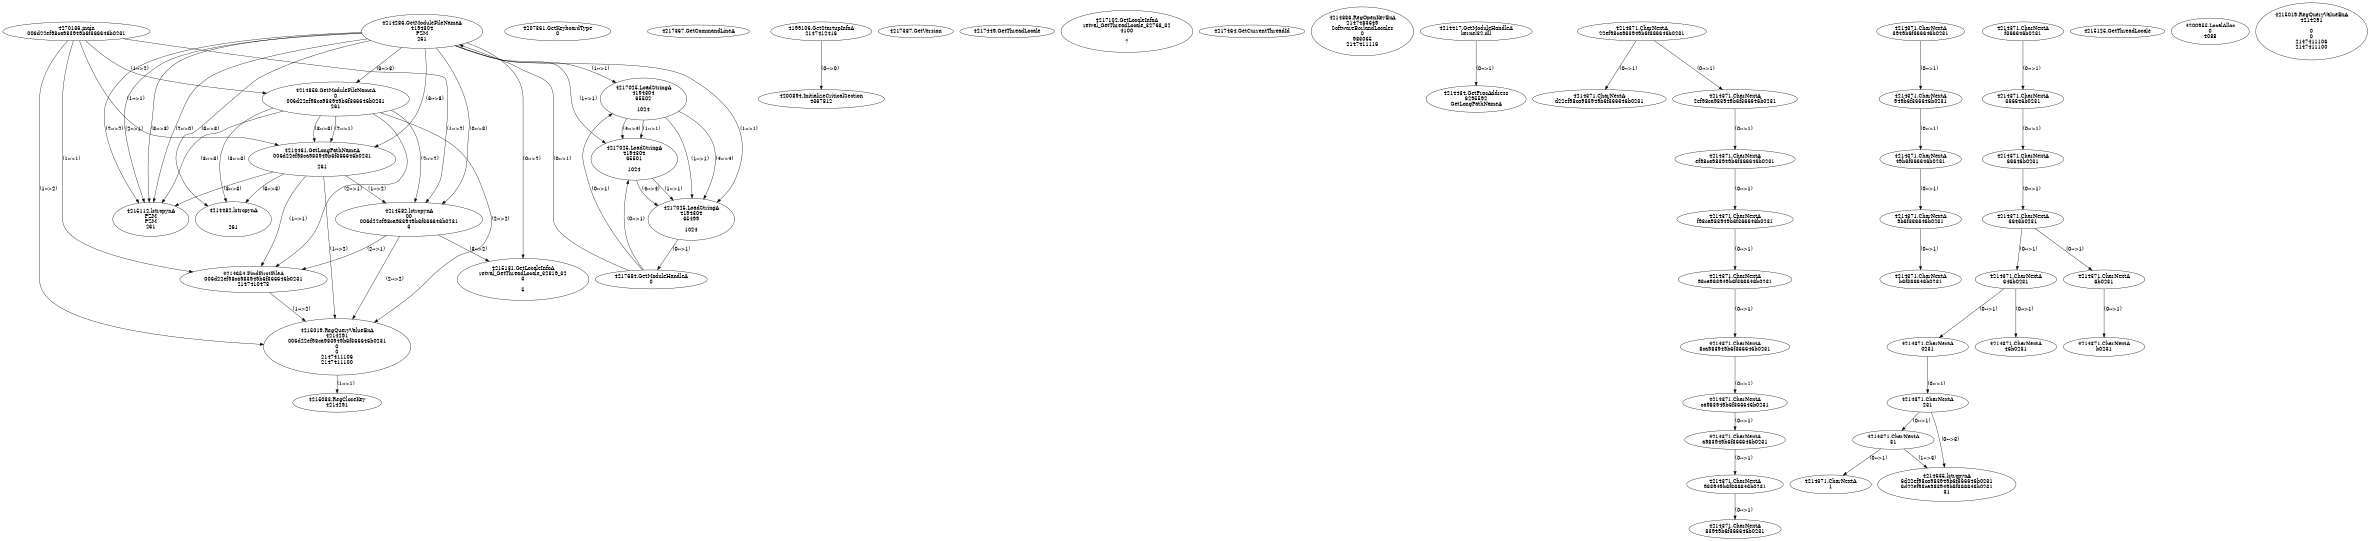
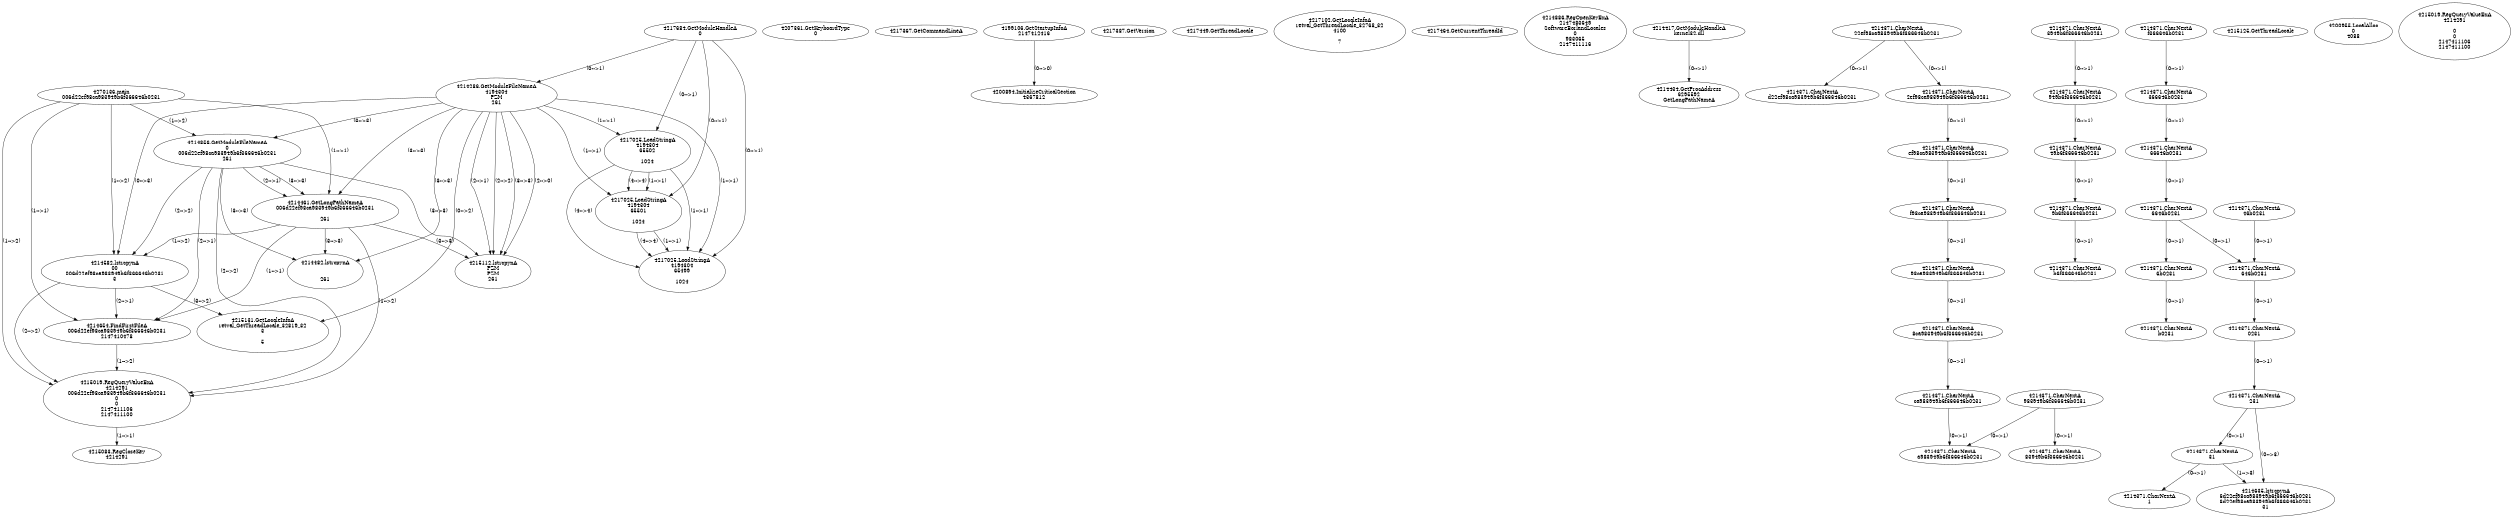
(669, 253) -> (745, 148)
(2016, 311) -> (2254, 240)
(1735, 460) -> (2005, 426)
